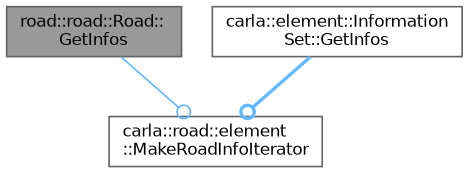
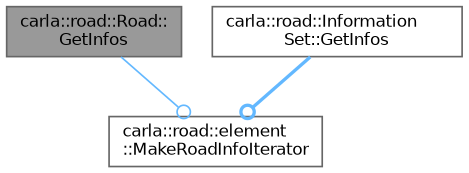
(94, 32) -> (94, 32)
(337, 32) -> (337, 32)
